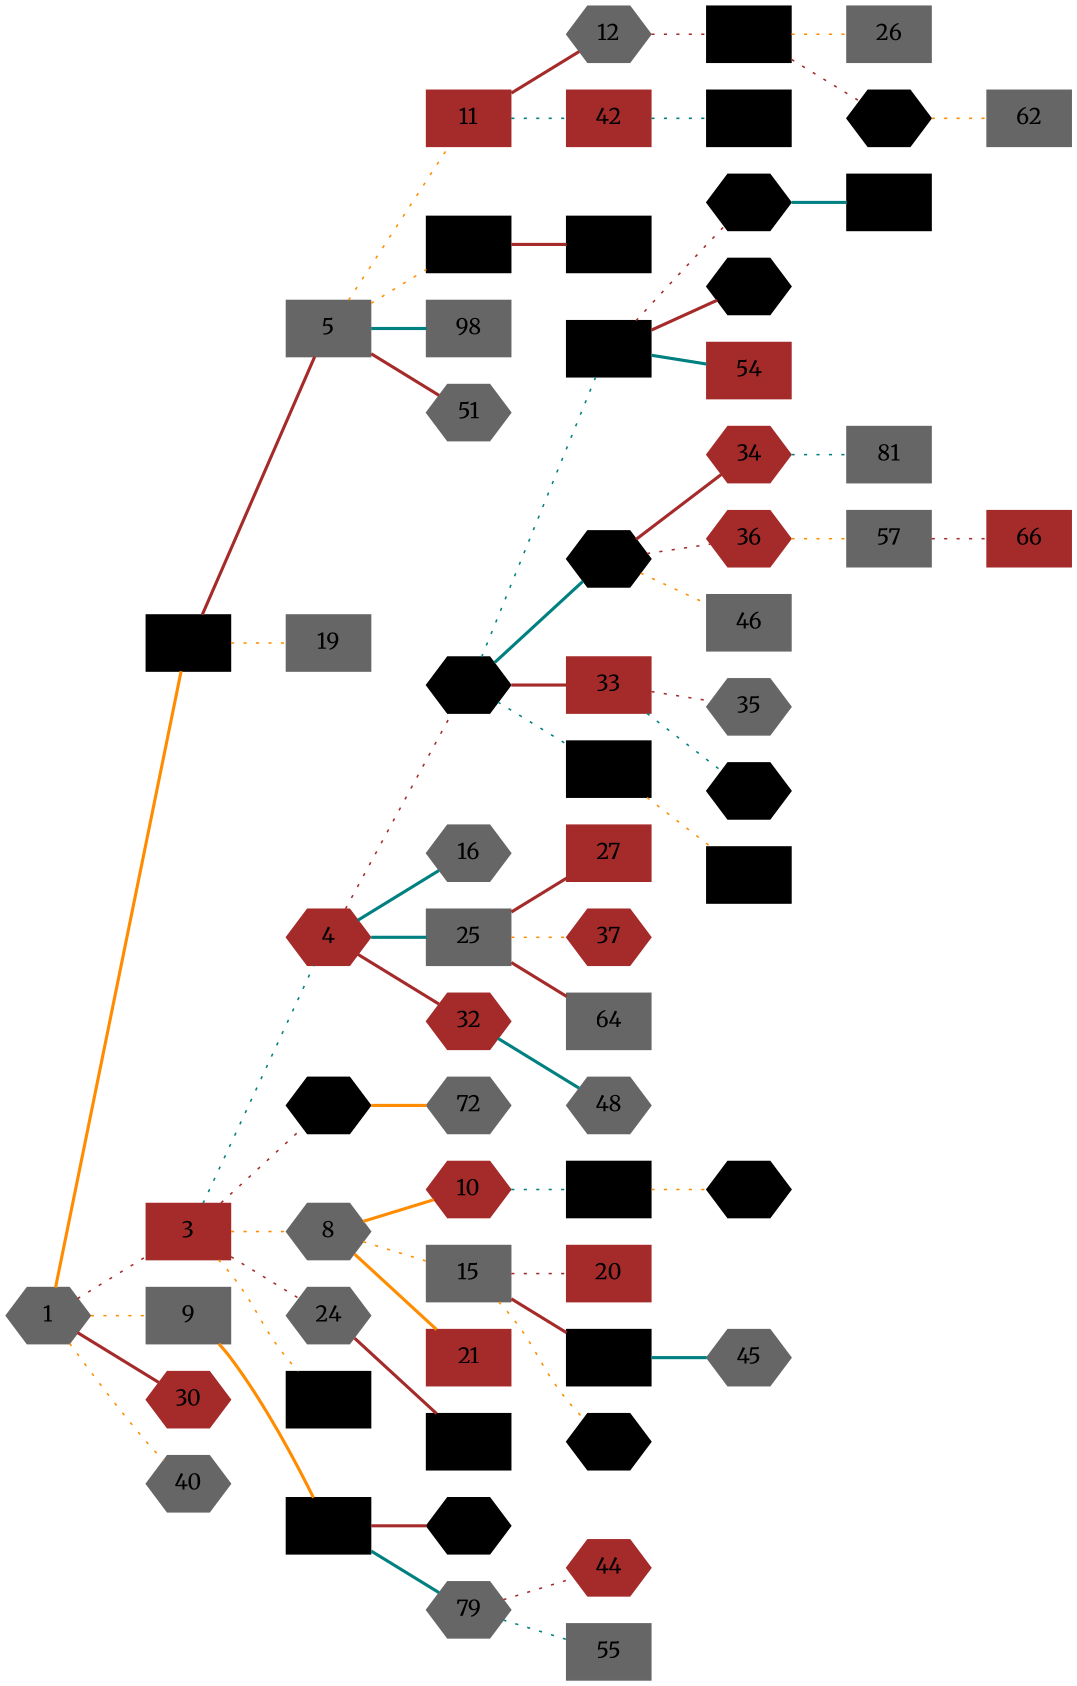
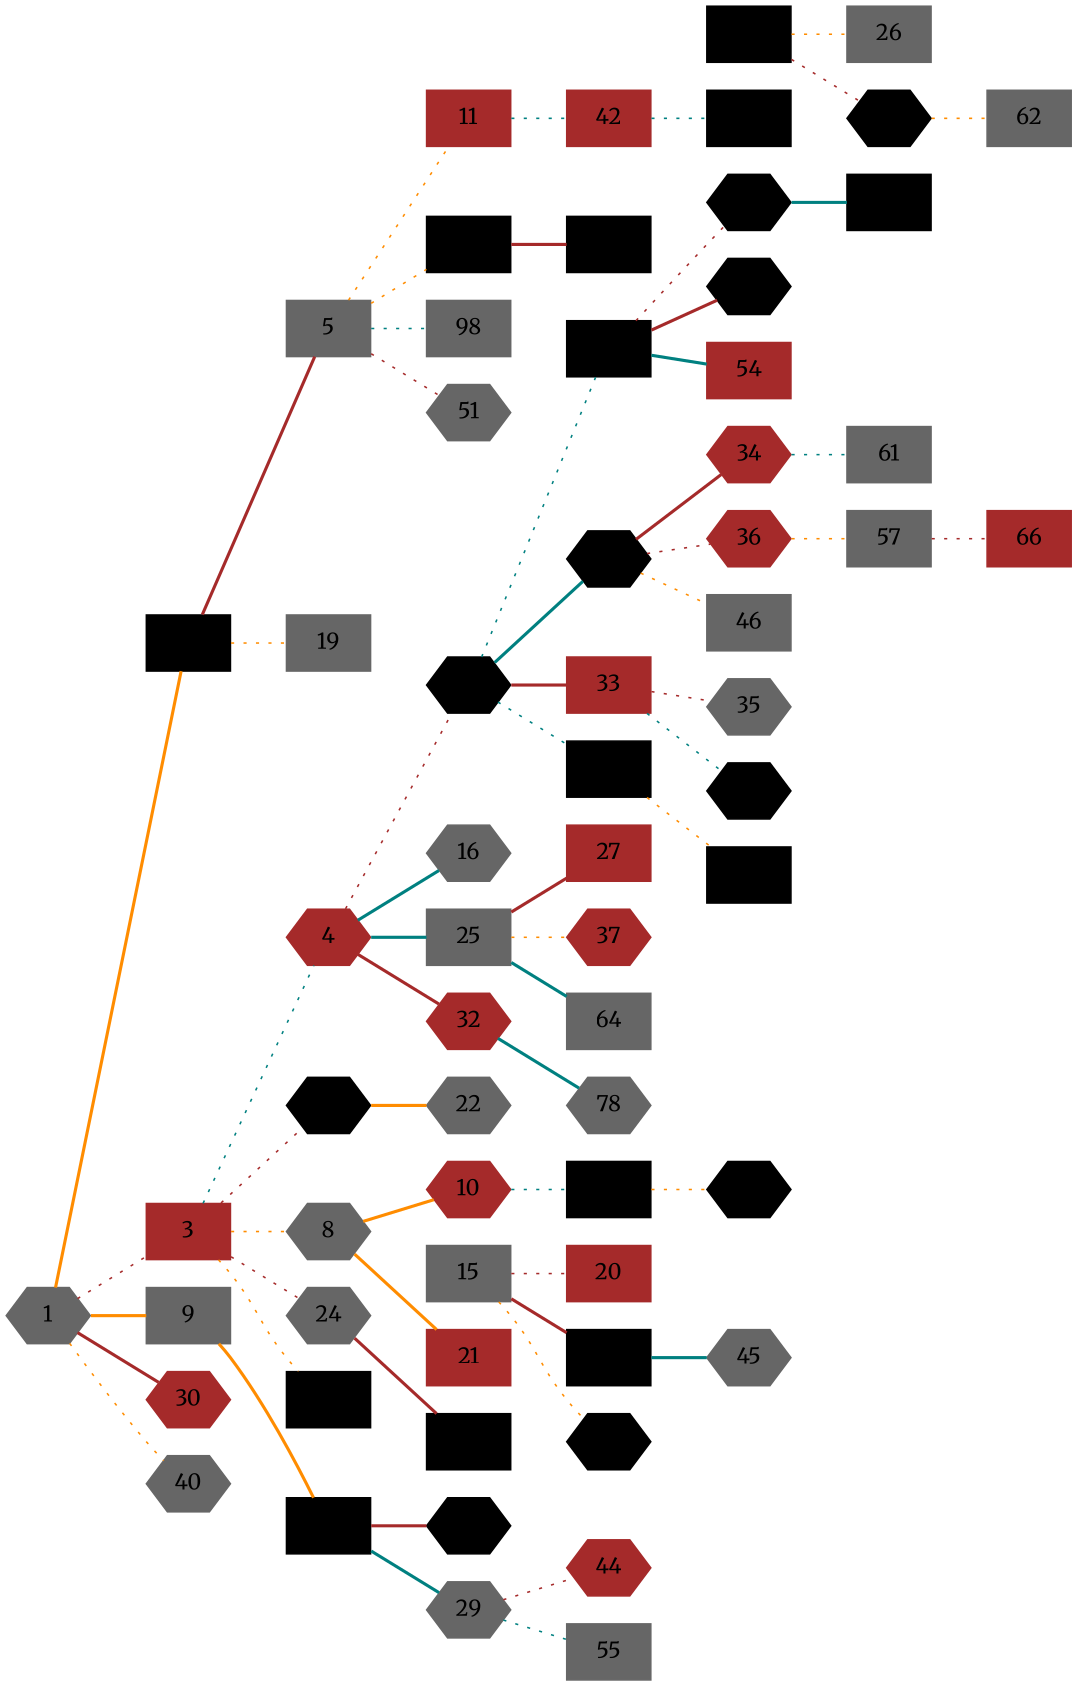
(609, 34) -> none
(399, 329) -> (399, 329)
(405, 375) -> (405, 375)
(889, 455) -> (889, 455)
(539, 979) -> (539, 979)
(469, 1105) -> (469, 1105)
(609, 1105) -> (609, 1105)
(395, 1251) -> none
(119, 1316) -> (119, 1316)
(469, 1610) -> (469, 1610)
